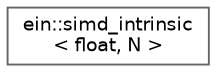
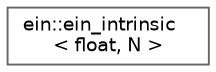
(108, 36) -> (108, 36)
